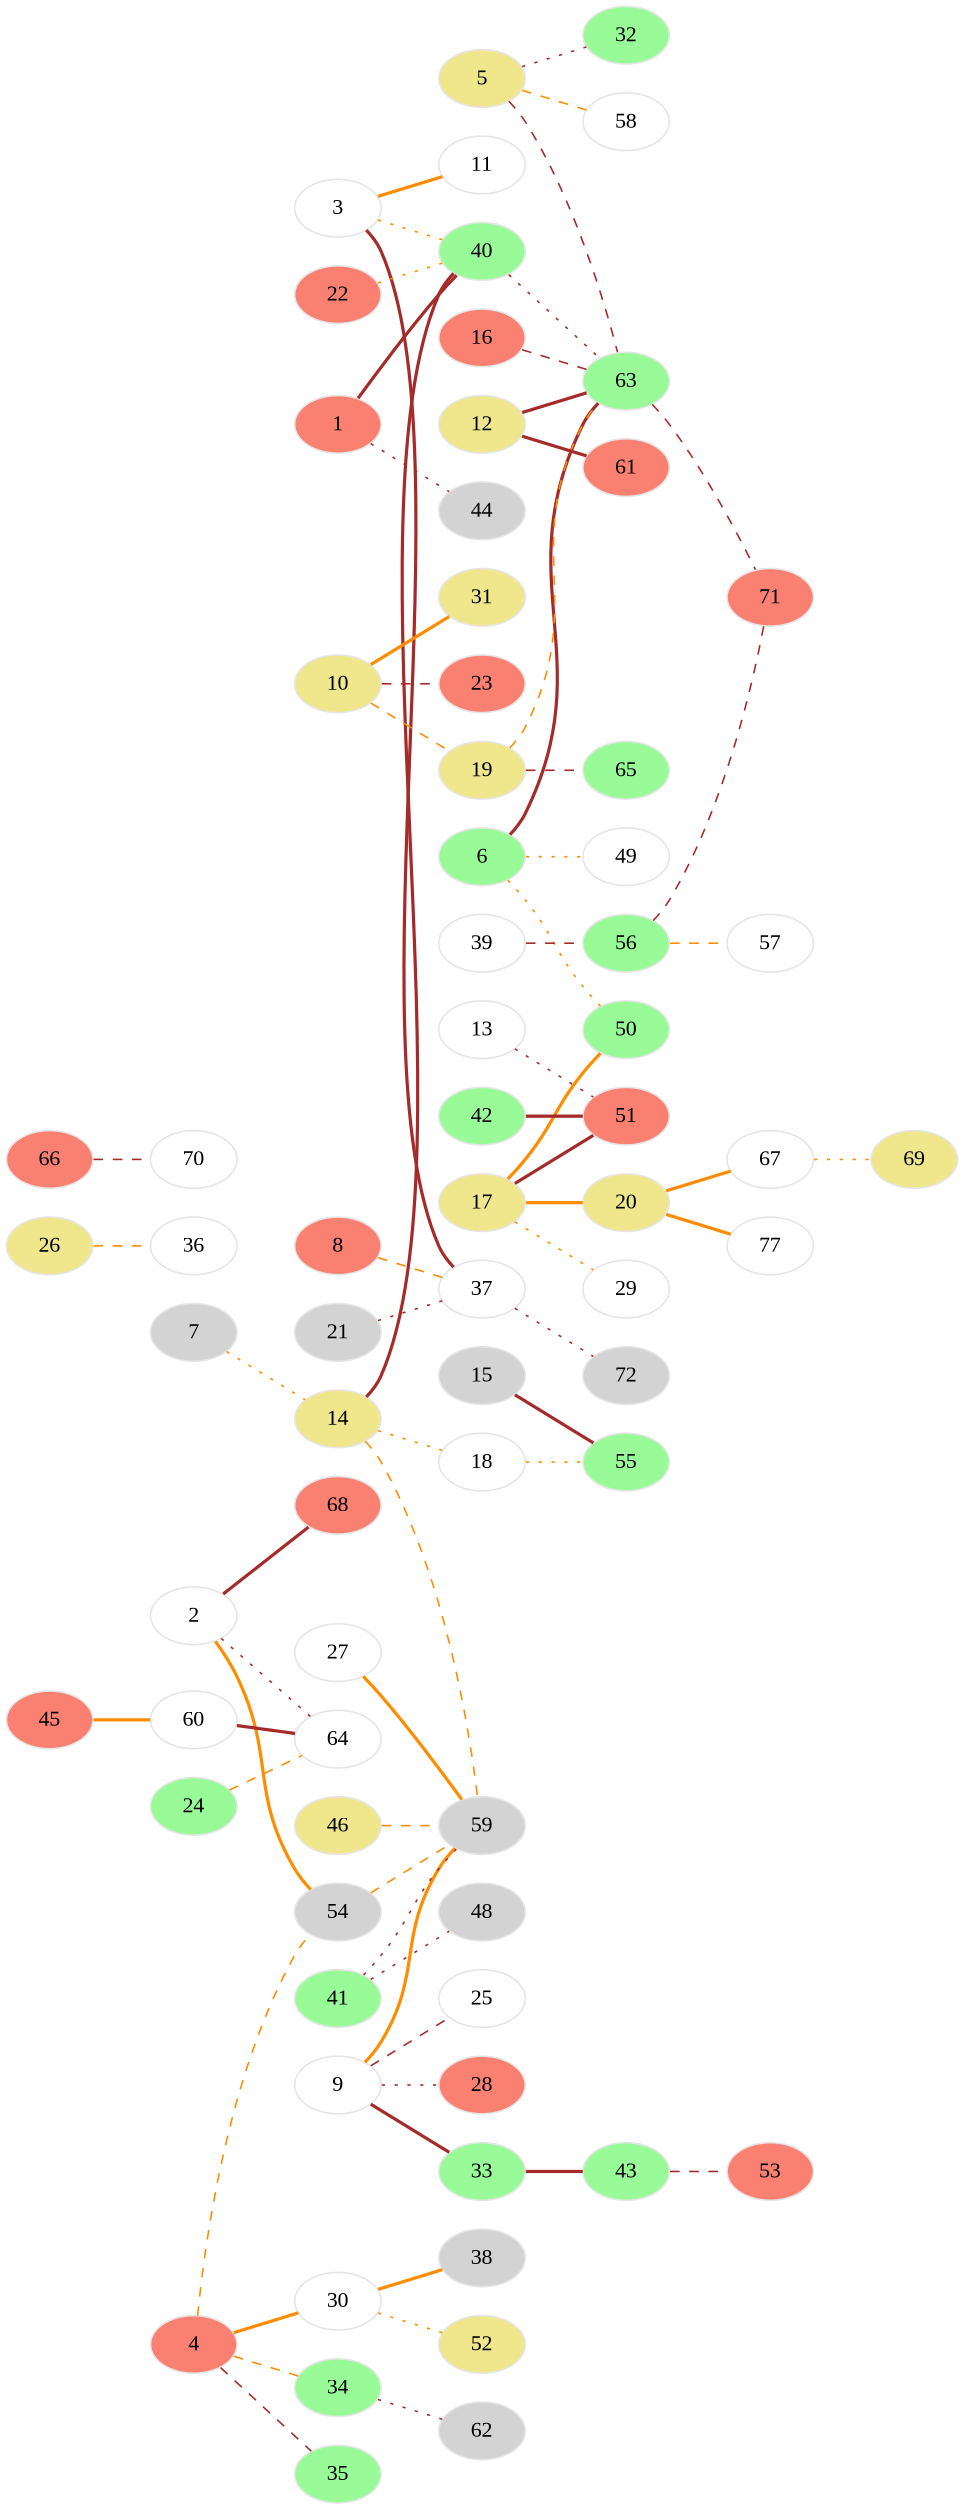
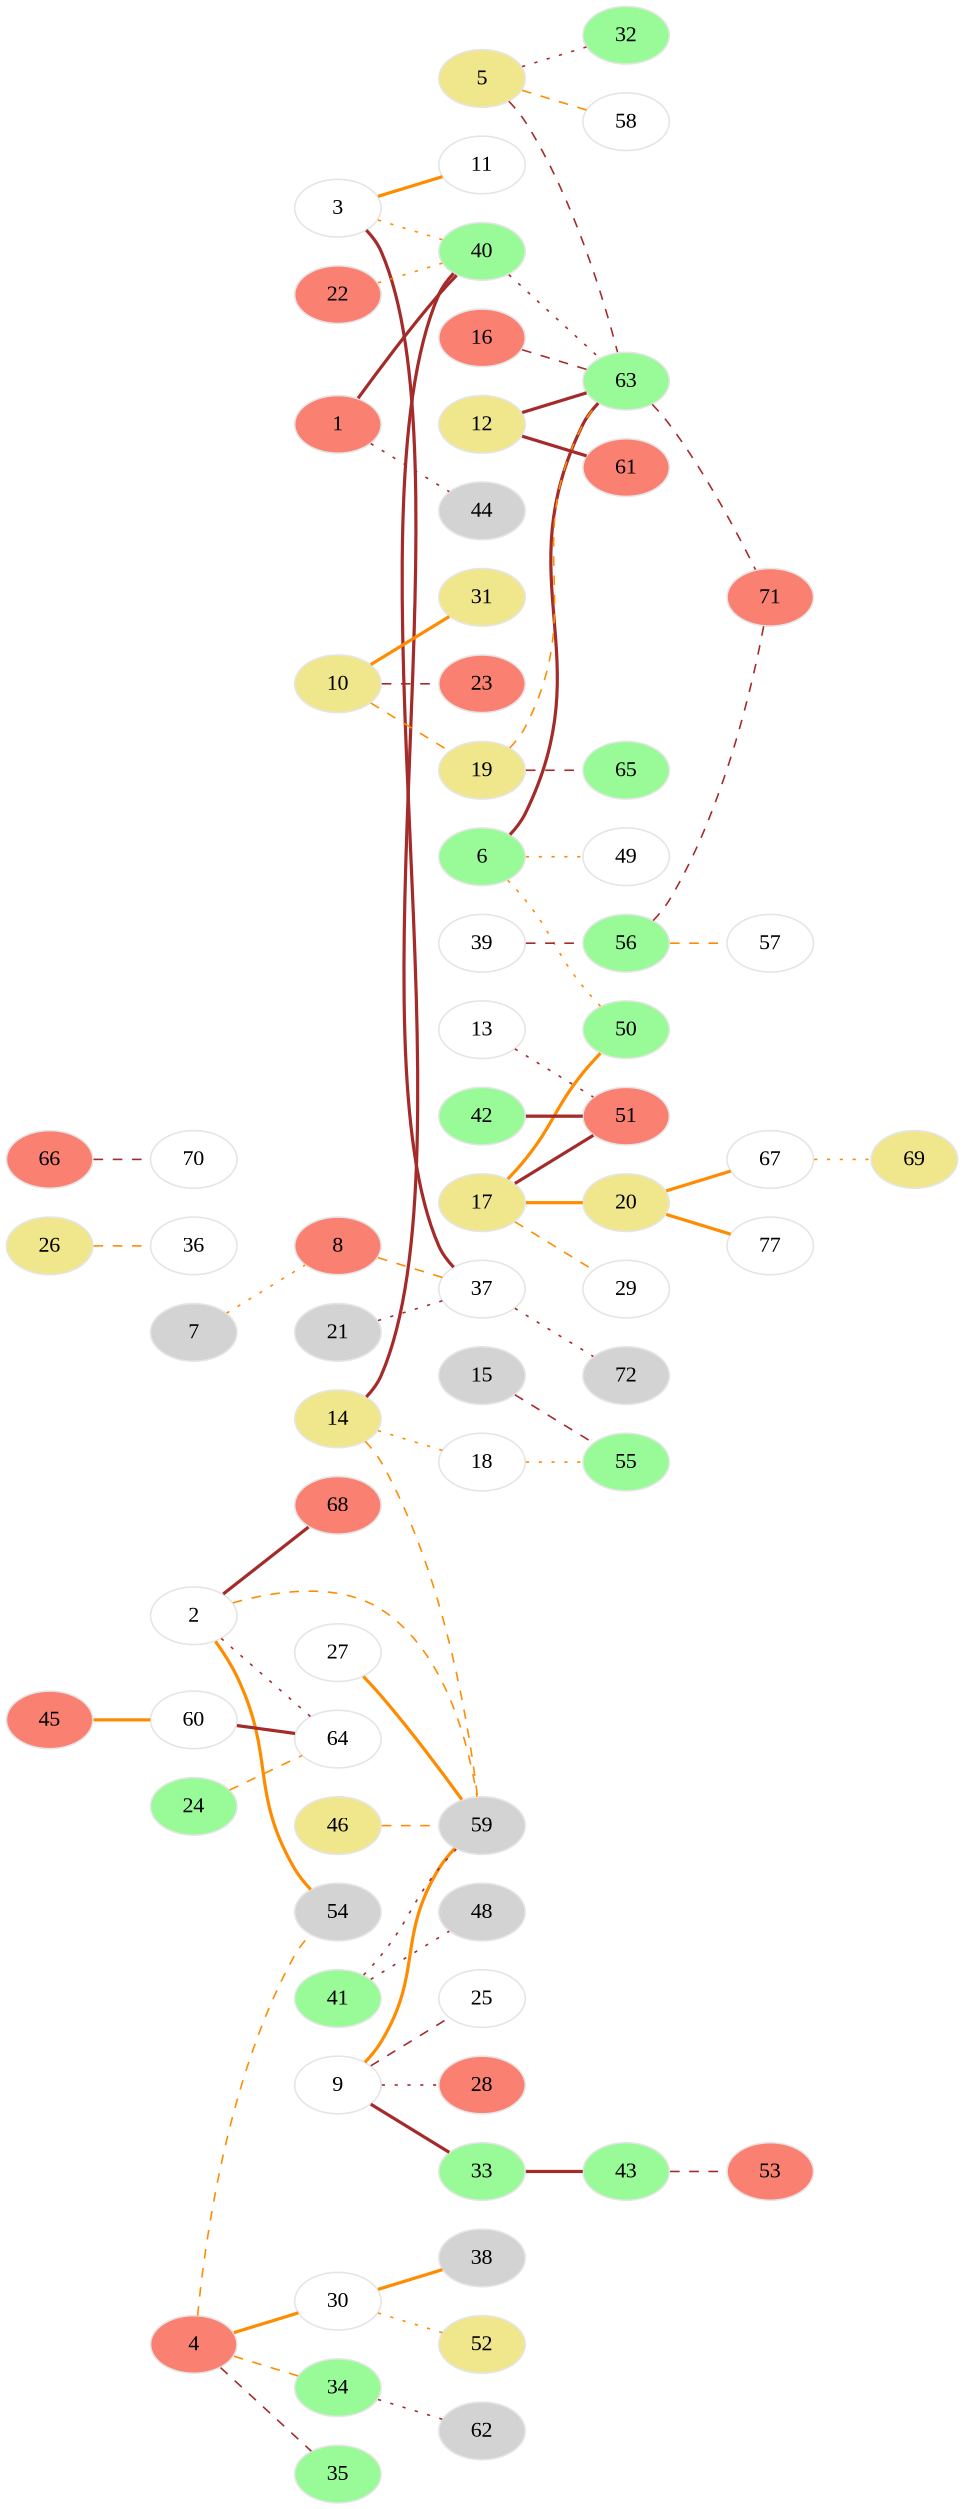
(554, 1246) -> (554, 1246)
(266, 1376) -> (266, 1289)
(554, 1419) -> (554, 1419)
(410, 1869) -> (406, 1630)
